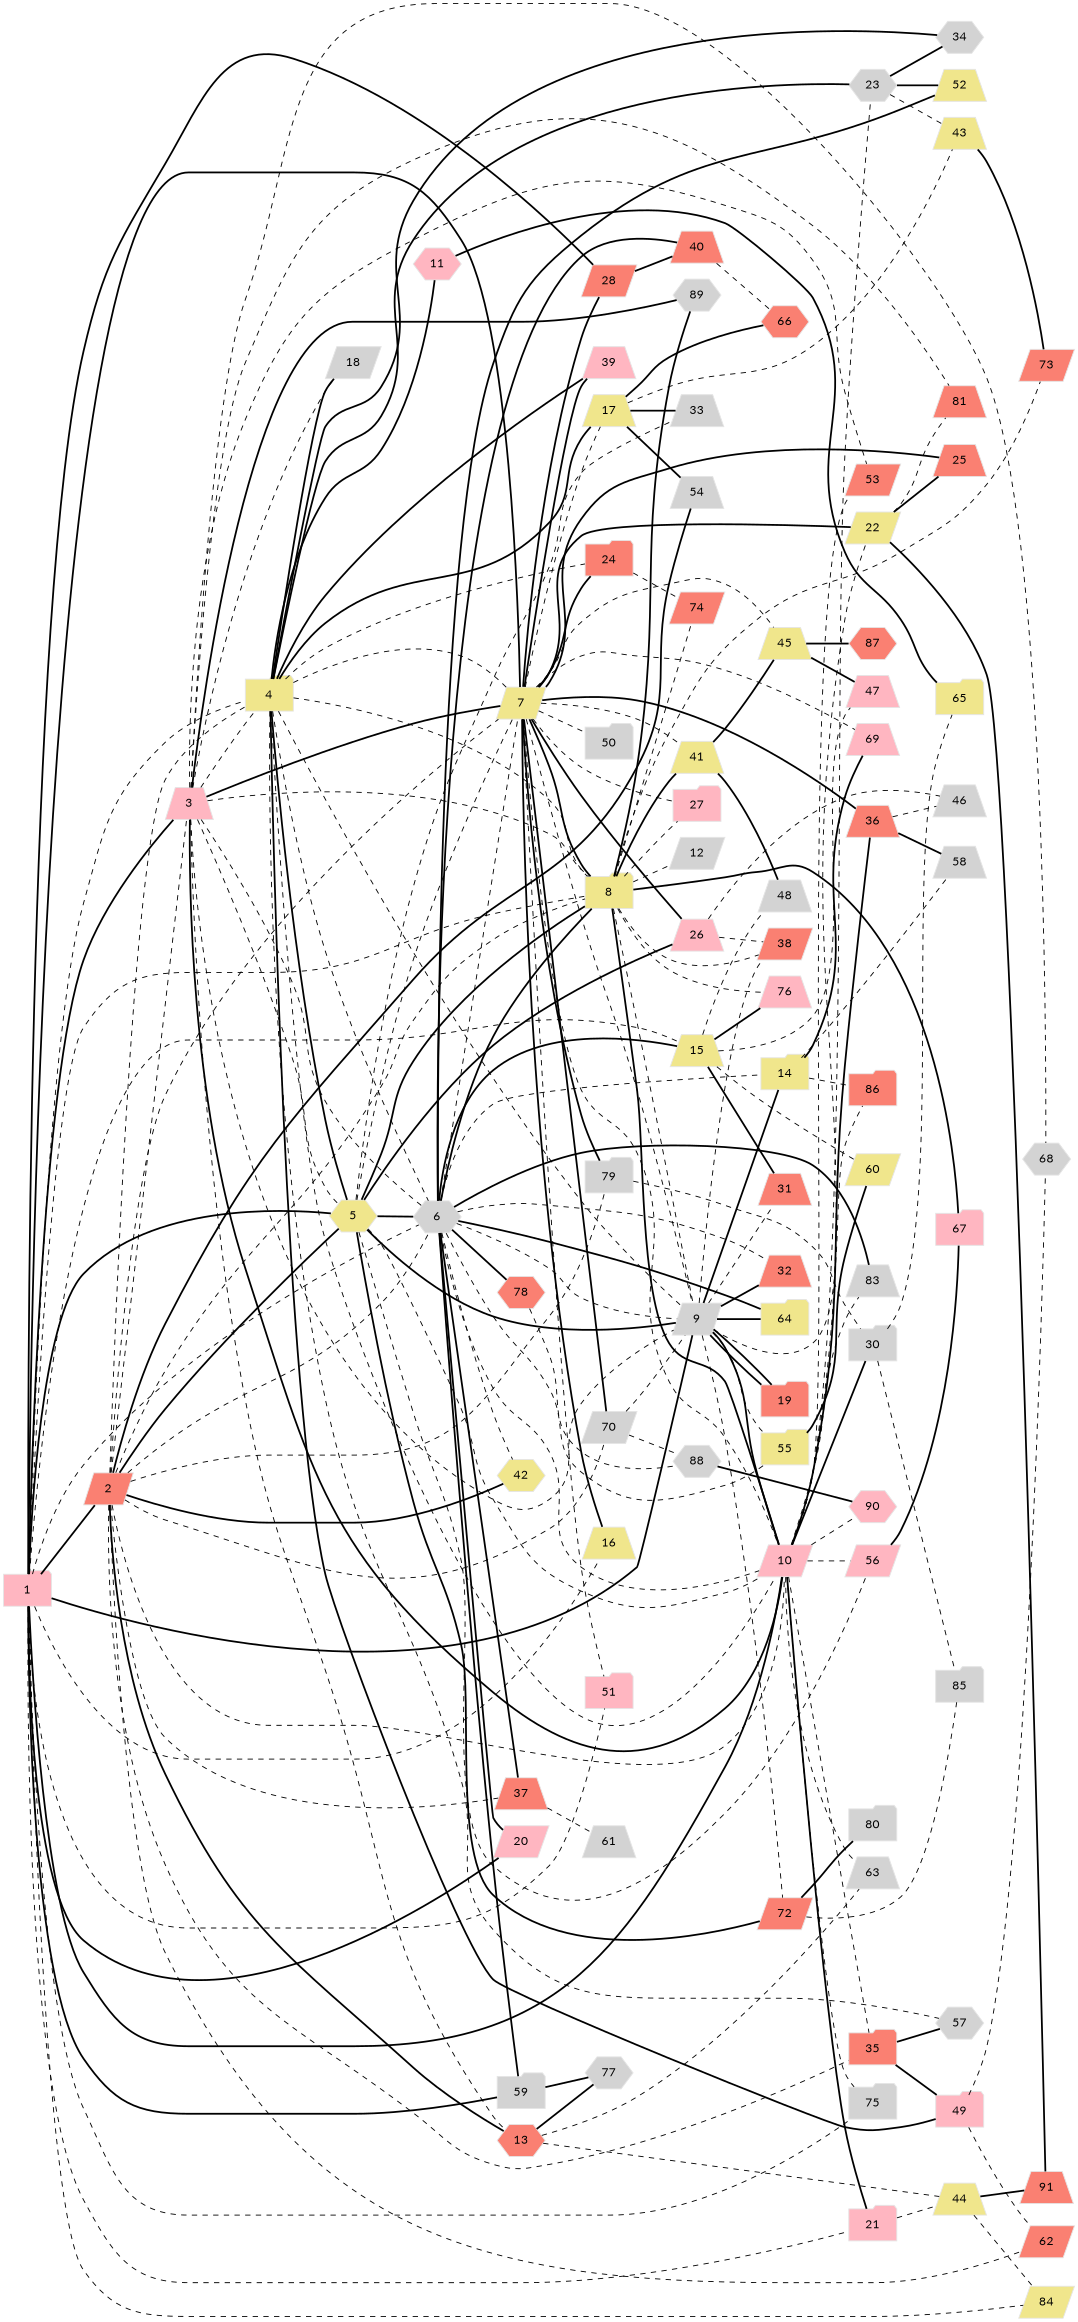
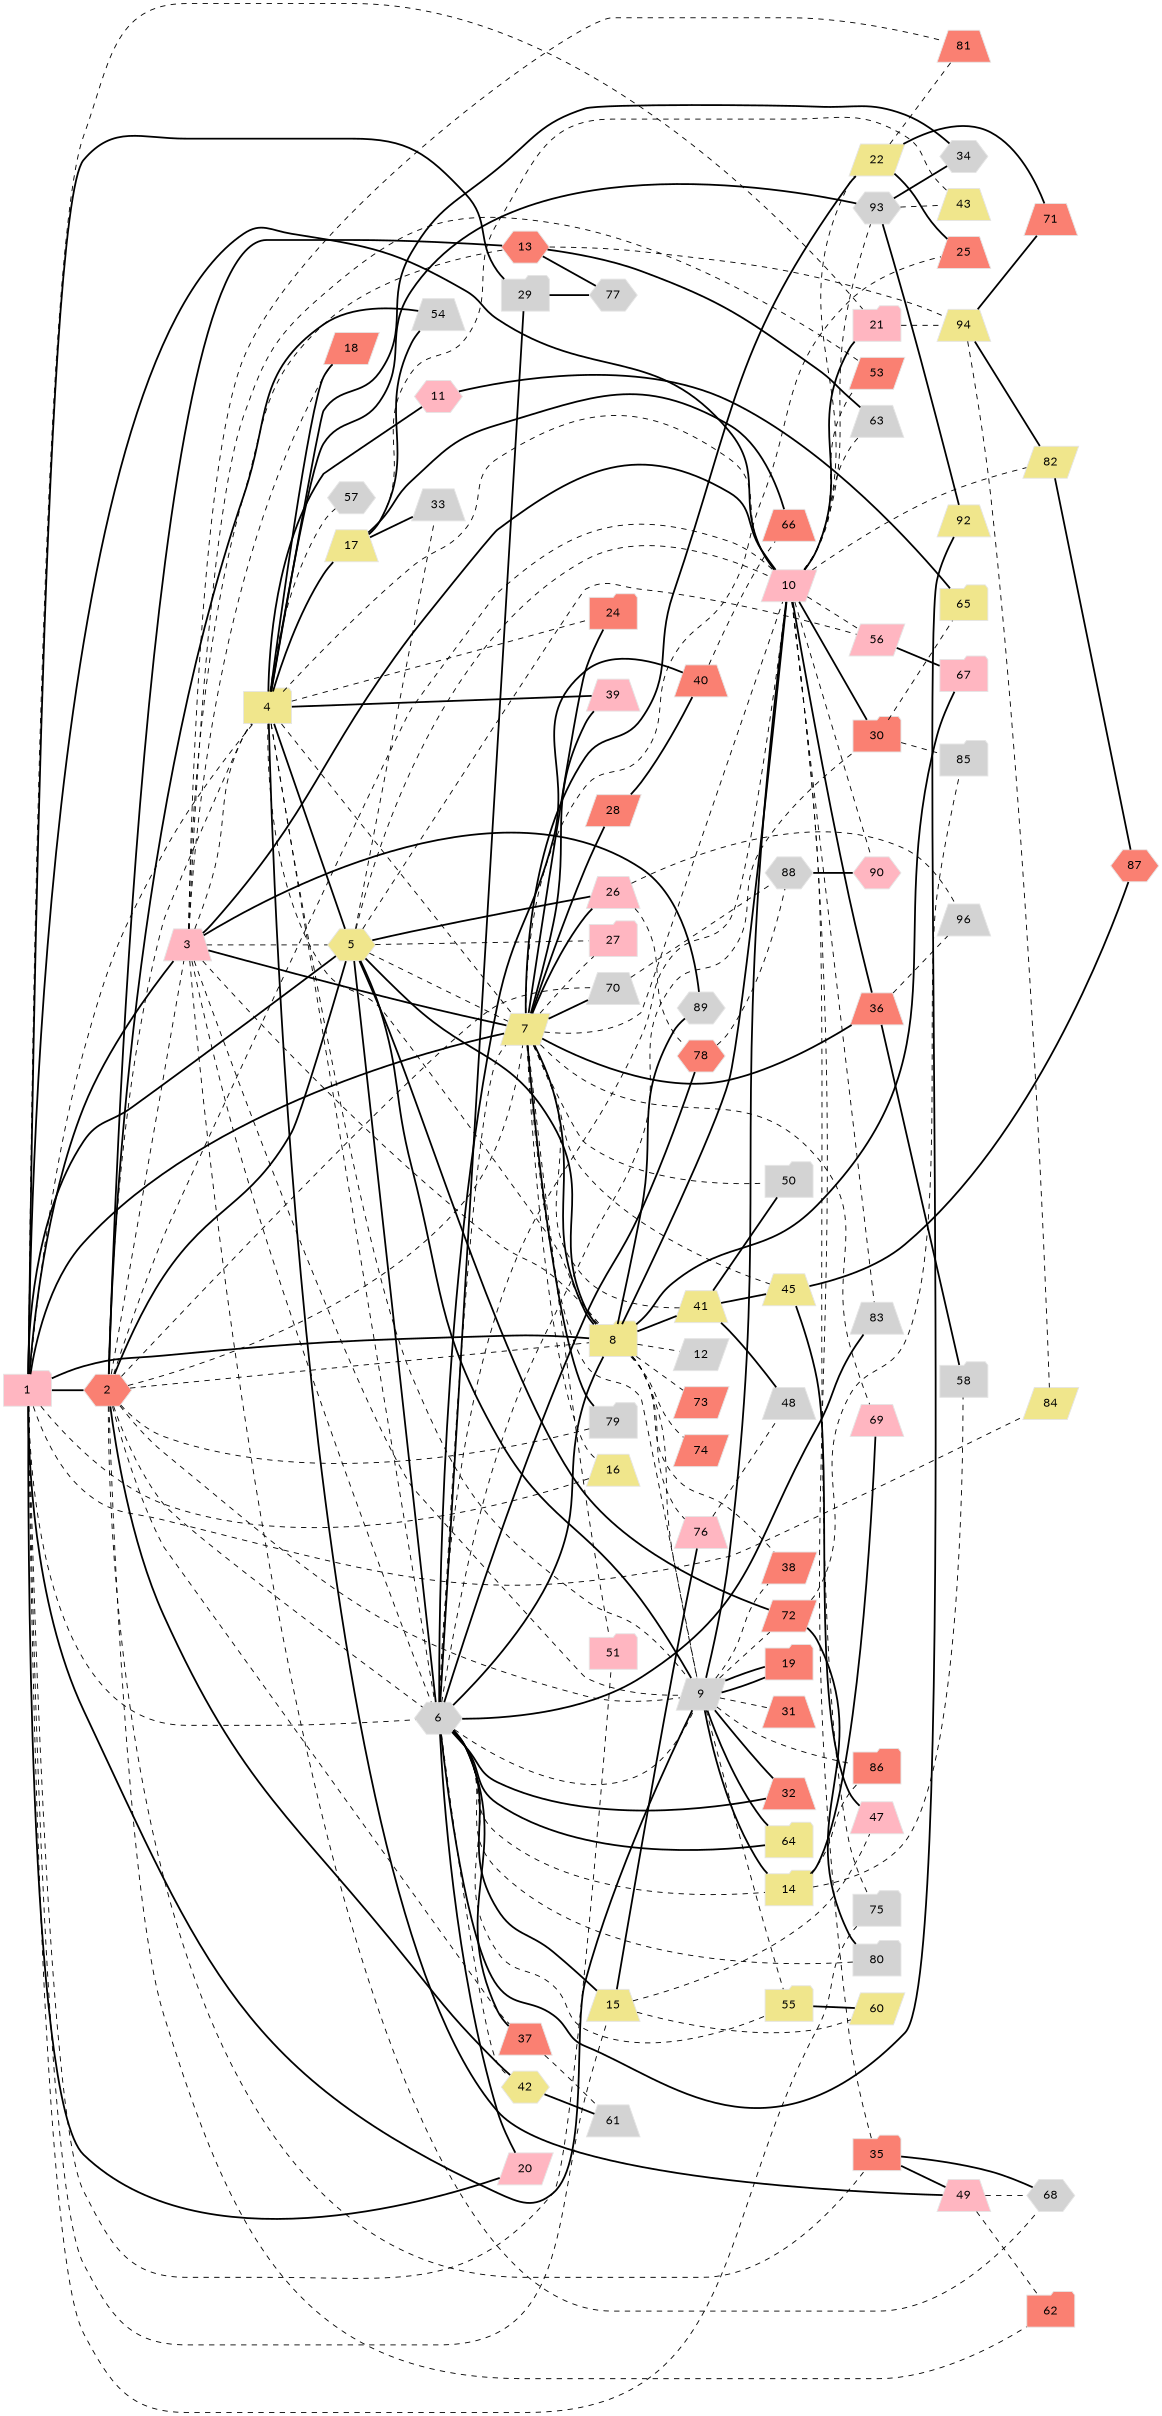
(873, 85) -> (877, 208)
(960, 85) -> (964, 521)
(1021, 246) -> none
(785, 322) -> (789, 525)
(353, 363) -> (352, 348)
none -> (1051, 462)
(679, 466) -> (706, 621)
(645, 579) -> none
(550, 581) -> none
(55, 584) -> none
(960, 801) -> (964, 920)
(650, 848) -> (477, 943)
(960, 862) -> (964, 1381)
(738, 939) -> (655, 952)
(728, 971) -> (745, 1468)
(81, 1036) -> (319, 1343)
(538, 1105) -> (545, 1256)
(741, 1120) -> none
(616, 1212) -> (588, 1807)
(772, 1220) -> (601, 1220)
none -> (737, 1256)
(873, 1345) -> (877, 736)
(657, 1374) -> (371, 1612)
(609, 1428) -> (613, 988)
(108, 1489) -> (108, 1390)
none -> (581, 1924)
(918, 2035) -> (968, 2166)
(718, 2036) -> (716, 303)
(521, 2092) -> (525, 295)
none -> (564, 2102)
(960, 2111) -> (964, 2196)
(1047, 2188) -> (1051, 220)
(960, 2199) -> (964, 325)
(1047, 2242) -> (1051, 2311)
